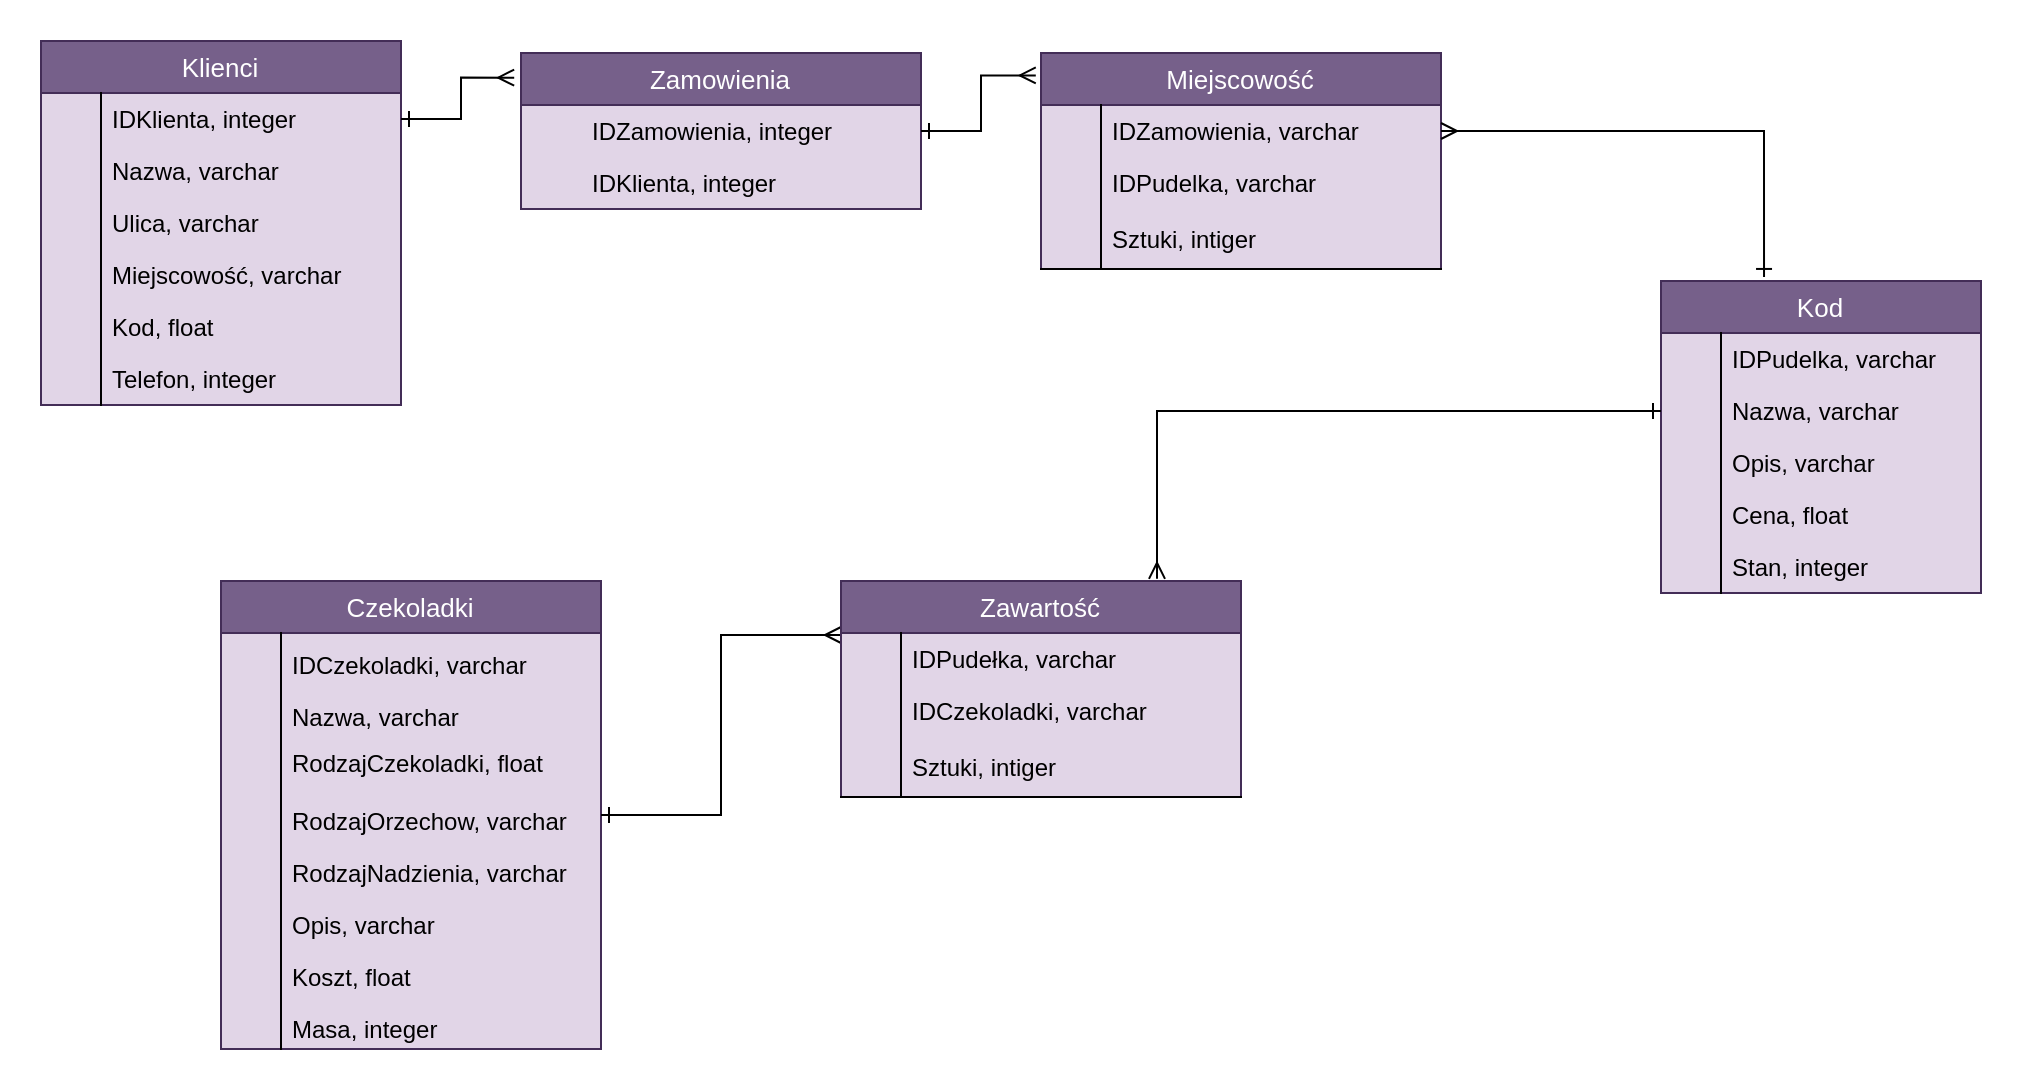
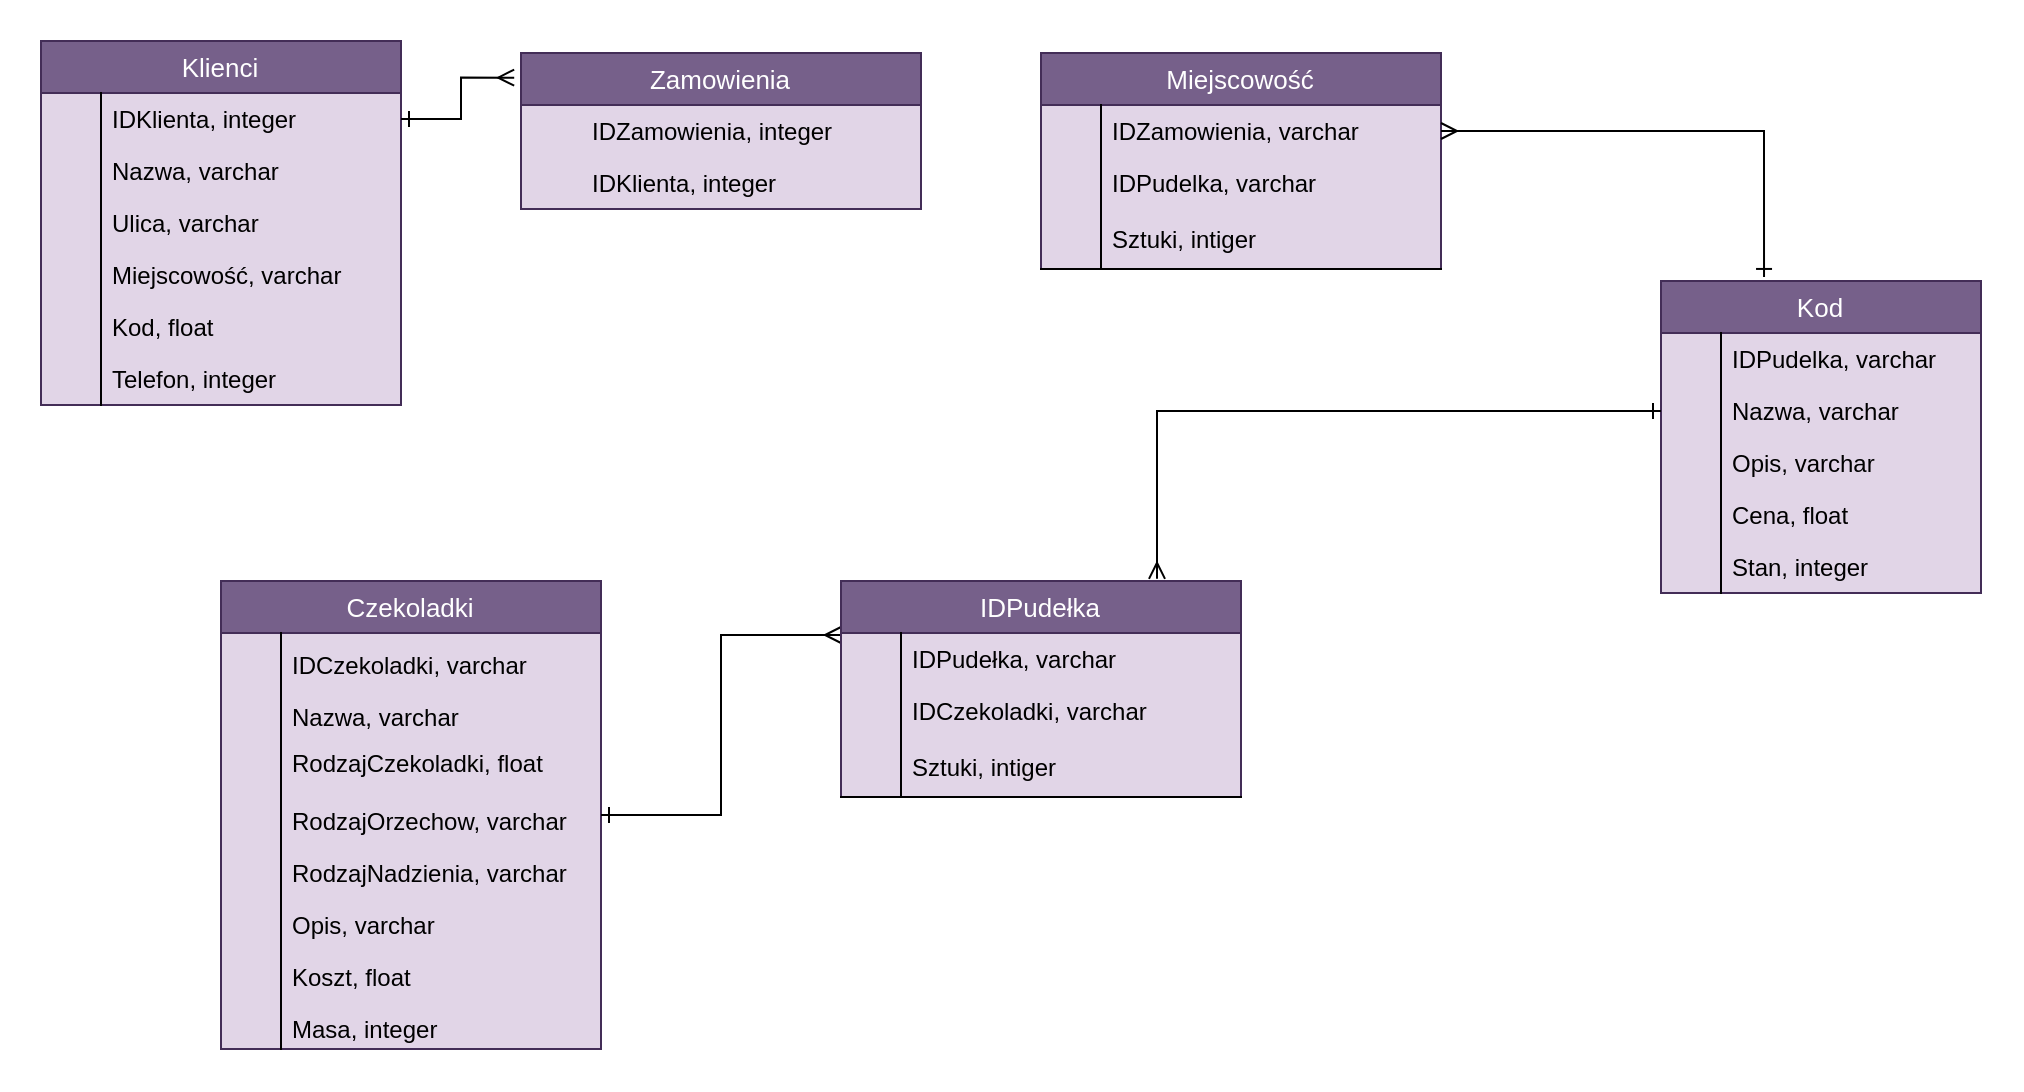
(981, 105) -> none
(1040, 608) -> (1040, 608)
